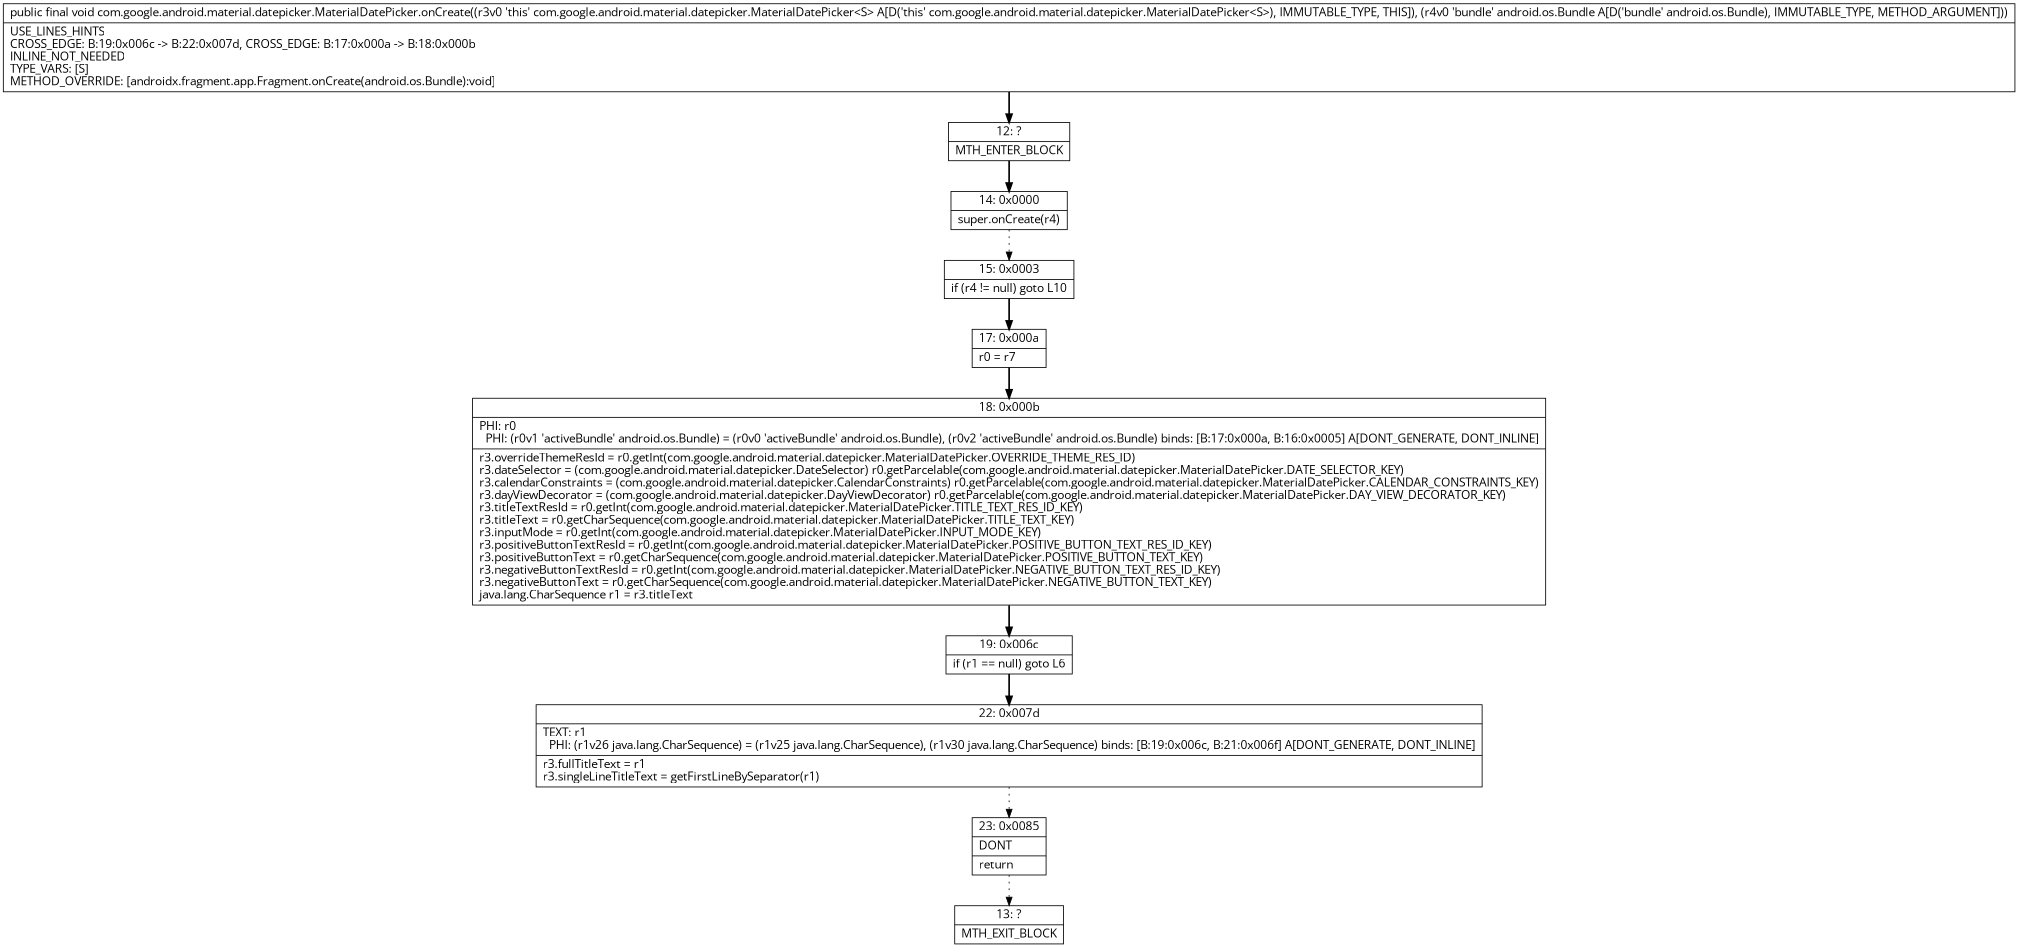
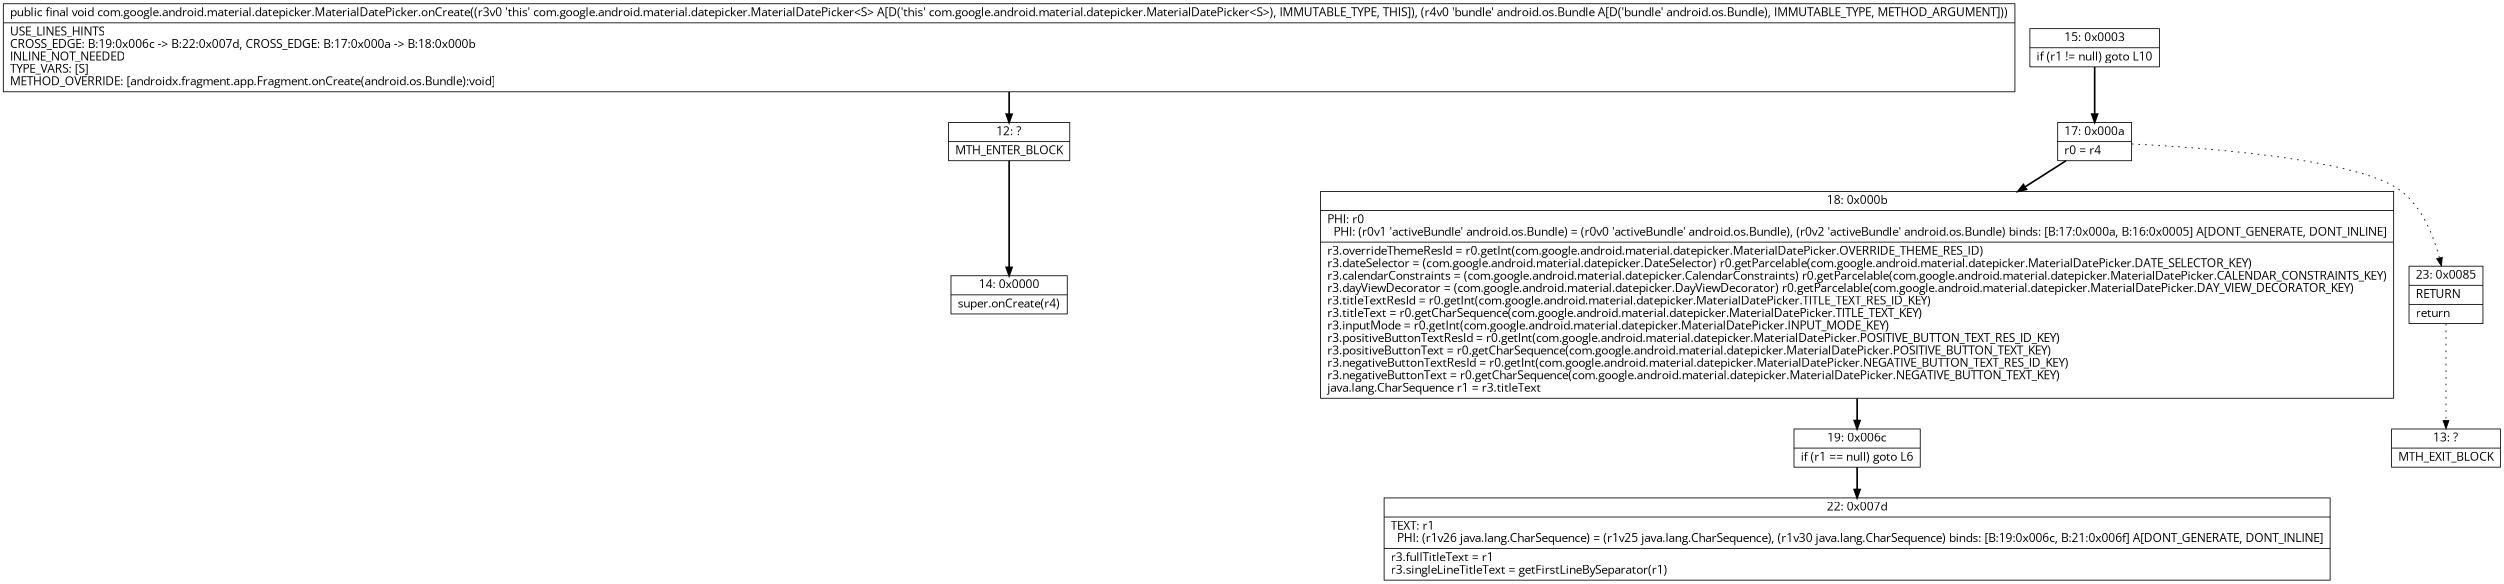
(1009, 241) -> none
(1009, 289) -> (2095, 57)
(997, 358) -> (2083, 151)
(1009, 798) -> (2308, 162)
(995, 846) -> (2439, 294)
